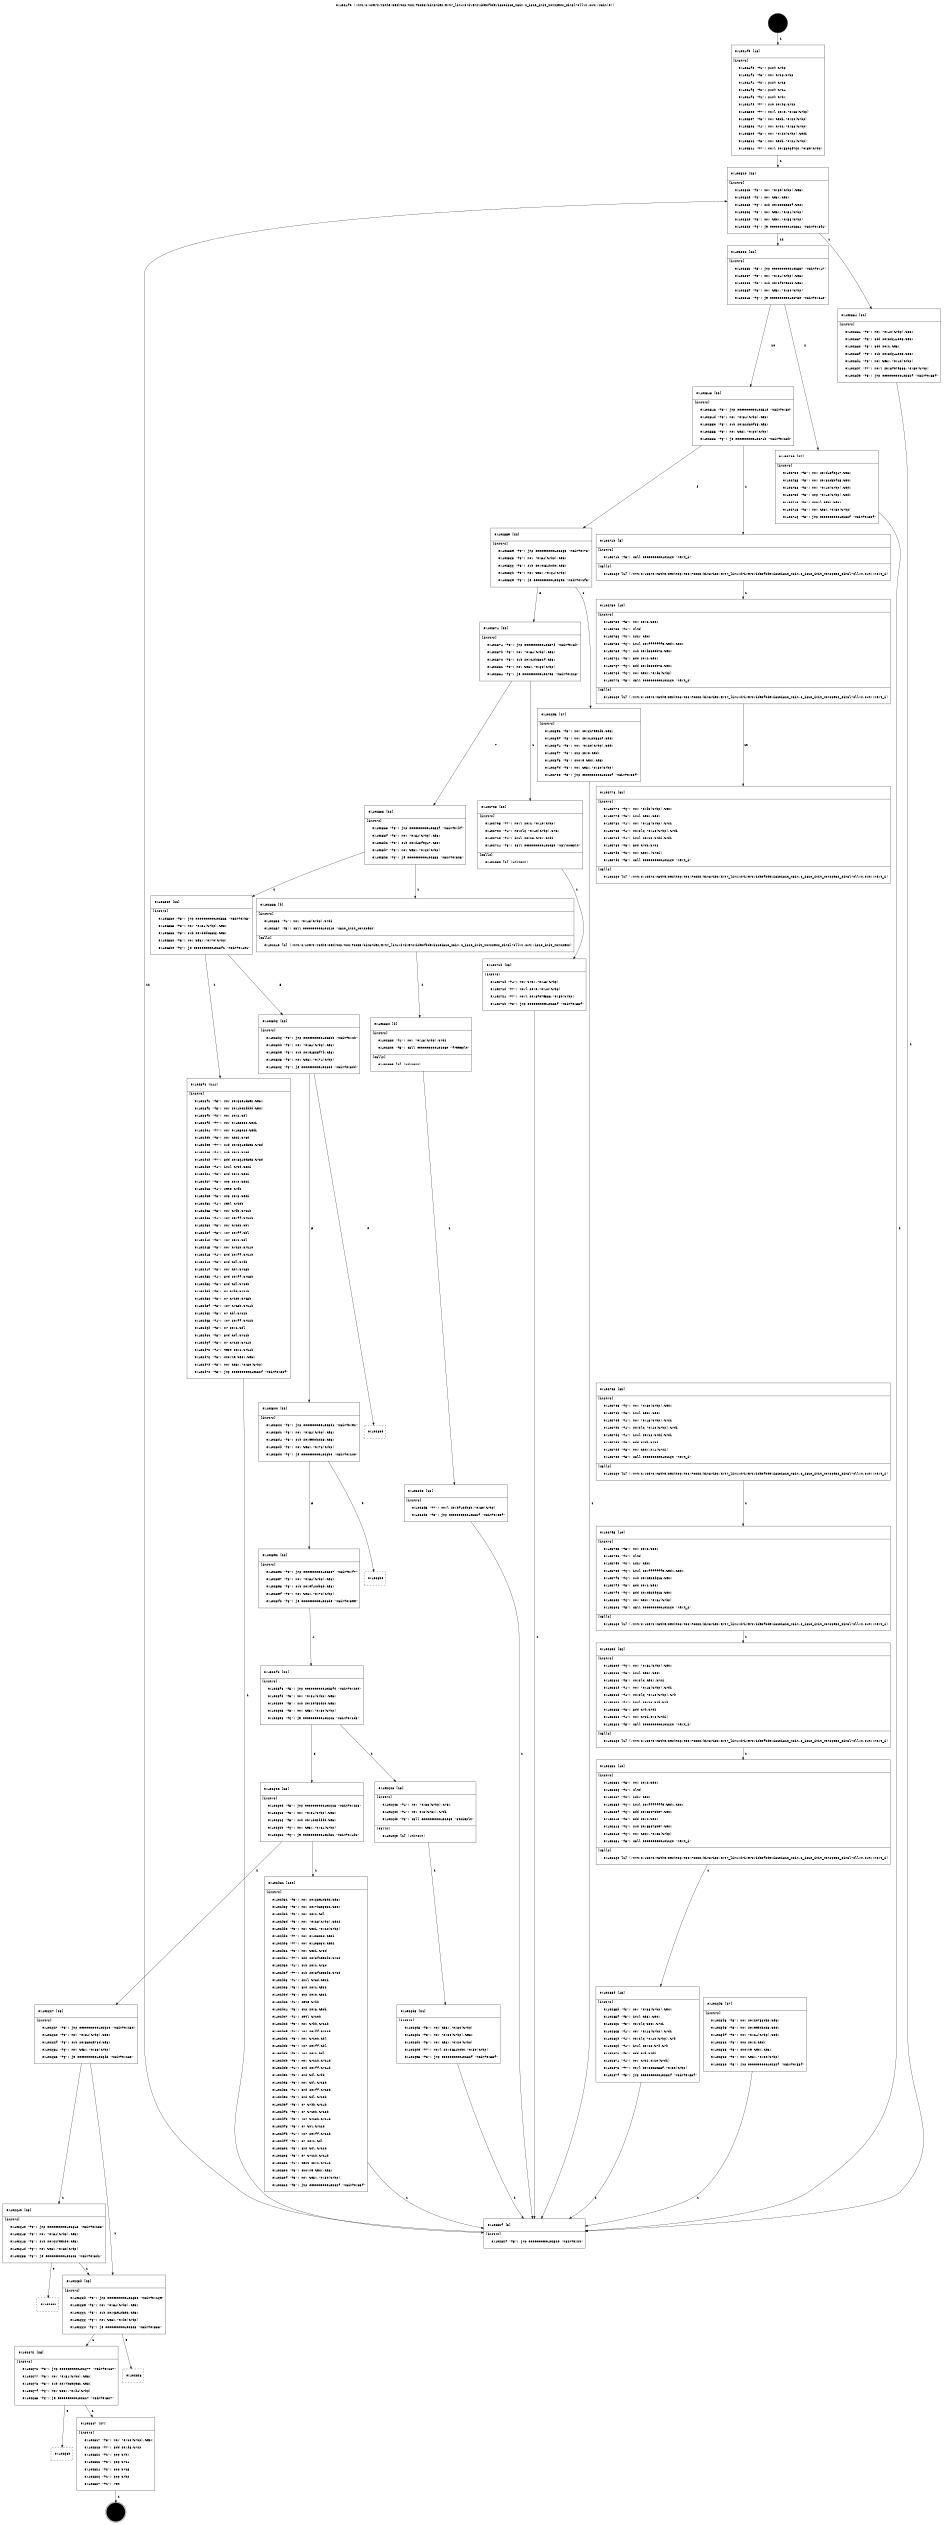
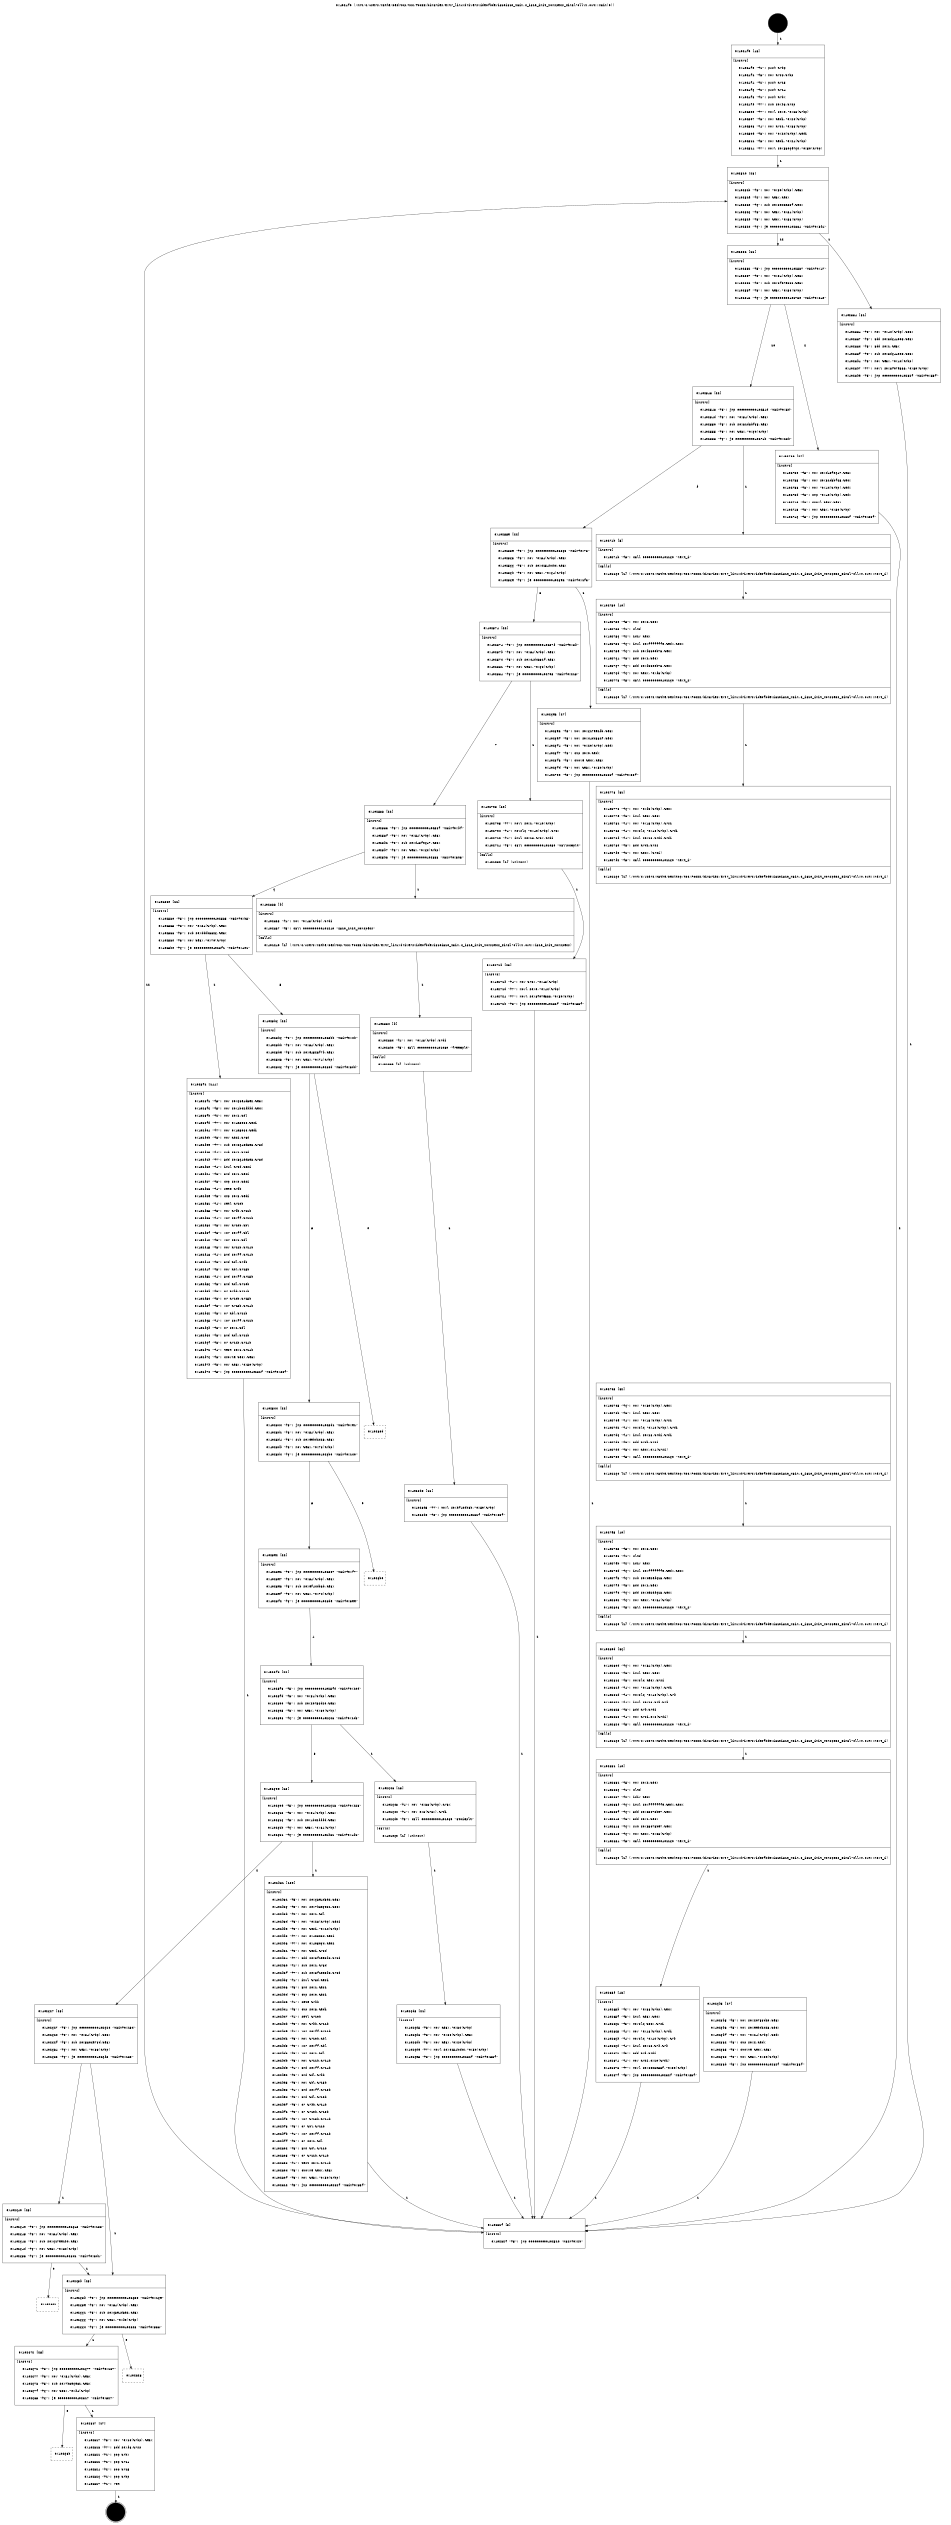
(745, 745) -> (745, 745)
